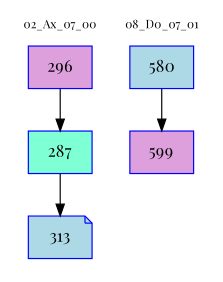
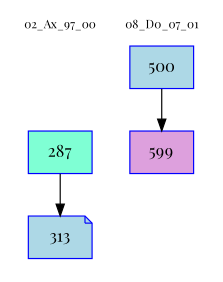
(60, 25) -> (60, 25)
(60, 67) -> none
(162, 67) -> (162, 67)
